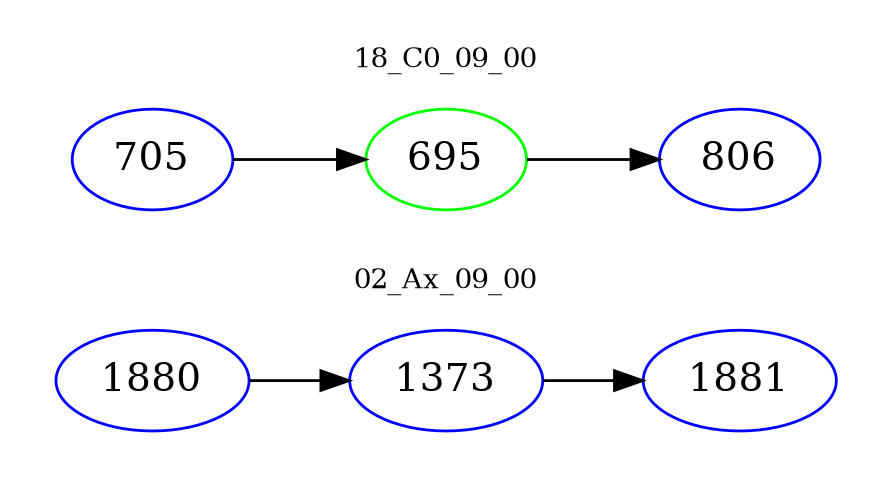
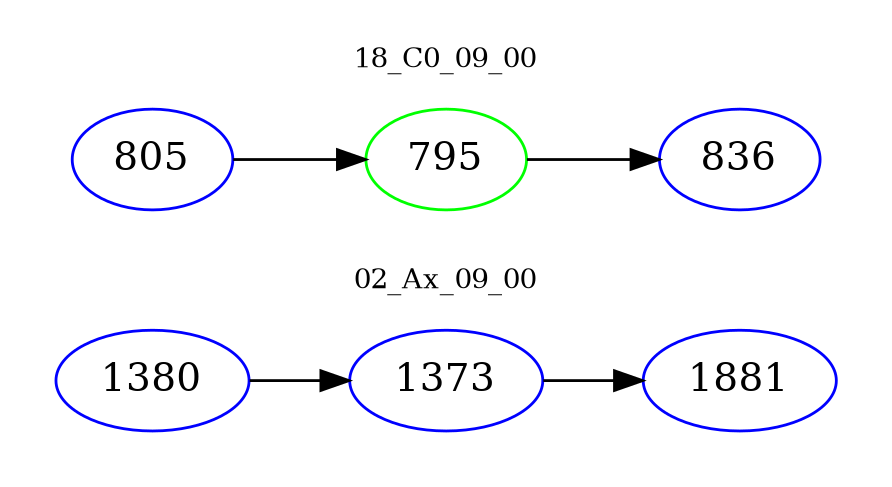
(153, 160) -> (153, 160)
(446, 160) -> (446, 160)
(740, 160) -> (740, 160)
(153, 381) -> (153, 381)
